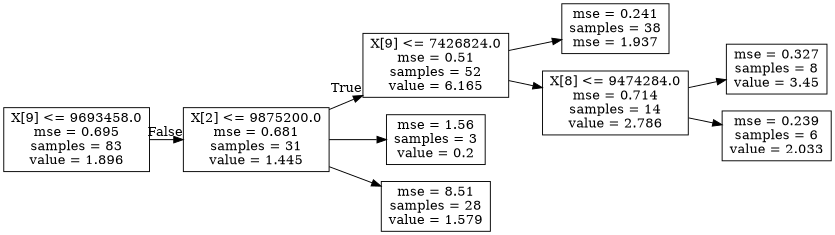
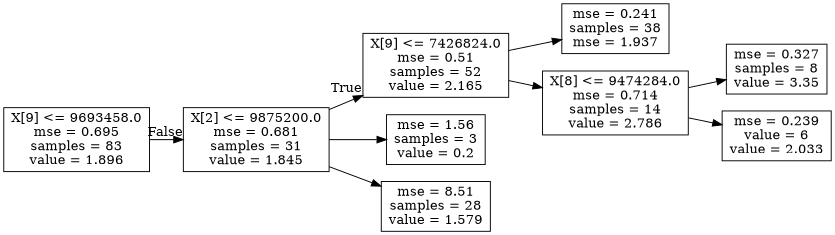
(436, 65) -> (436, 65)
(777, 69) -> (777, 69)
(777, 136) -> (777, 136)
(256, 140) -> (256, 140)
